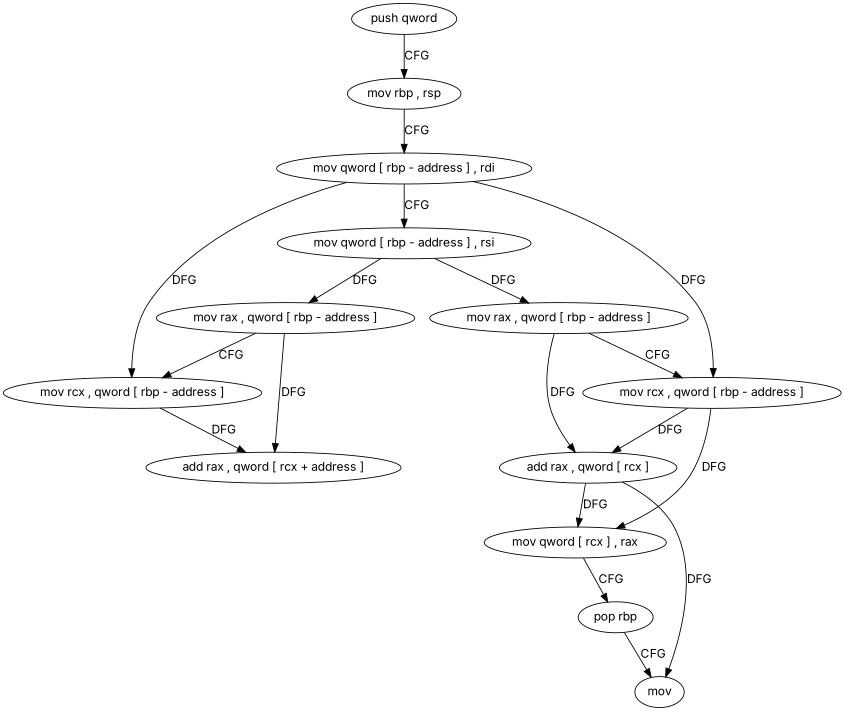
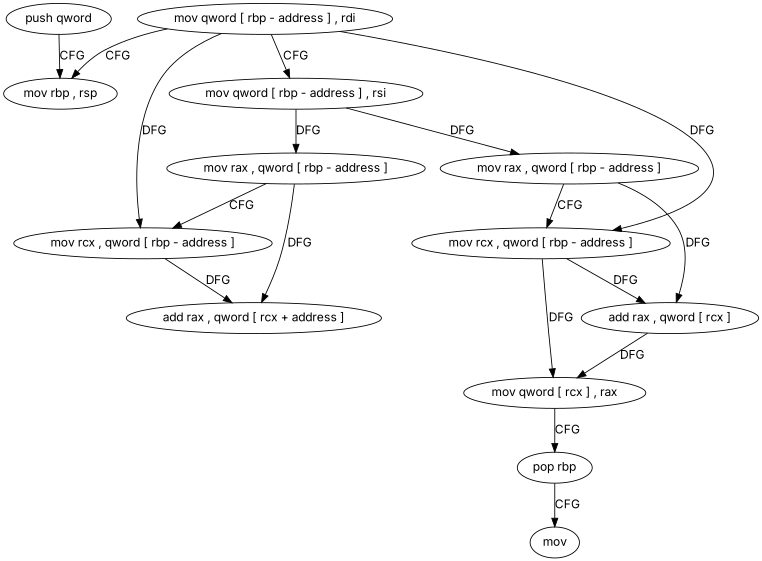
(404, 127) -> (119, 43)
(685, 563) -> none
